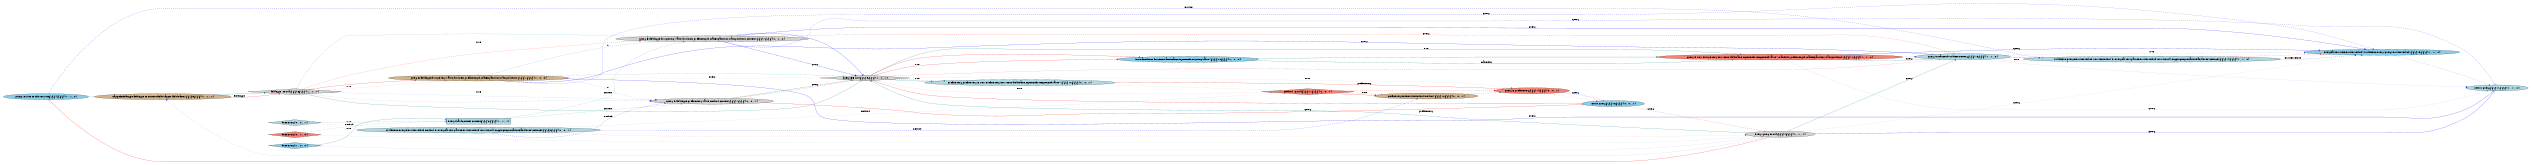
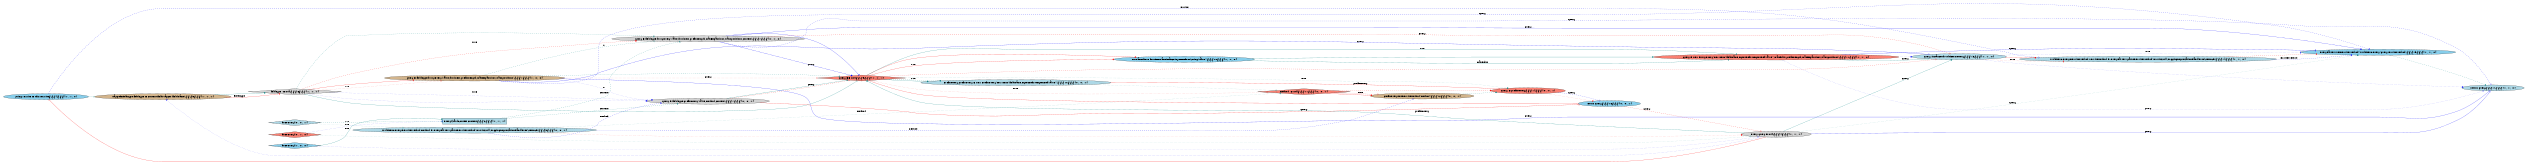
(866, 78) -> (862, 78)
(349, 125) -> (347, 125)
